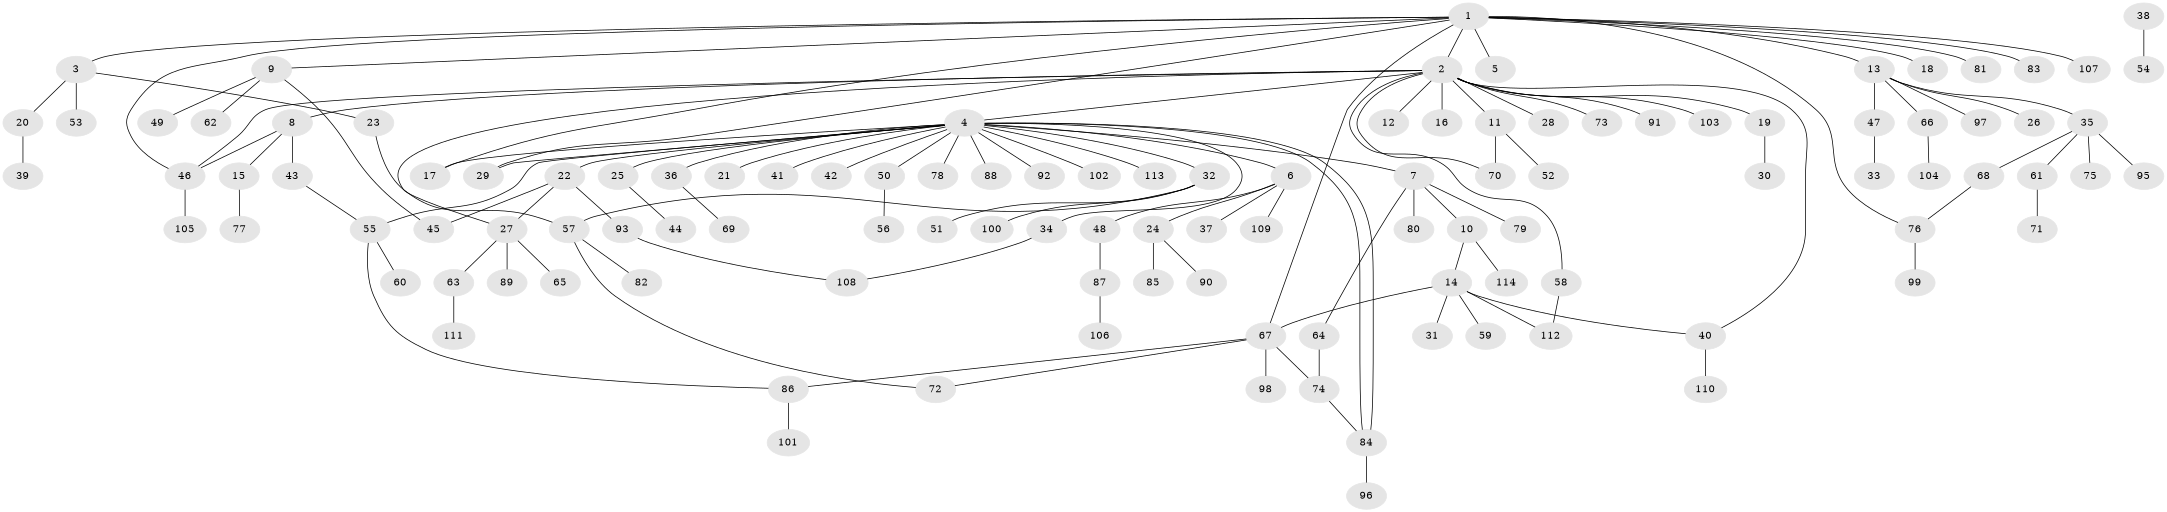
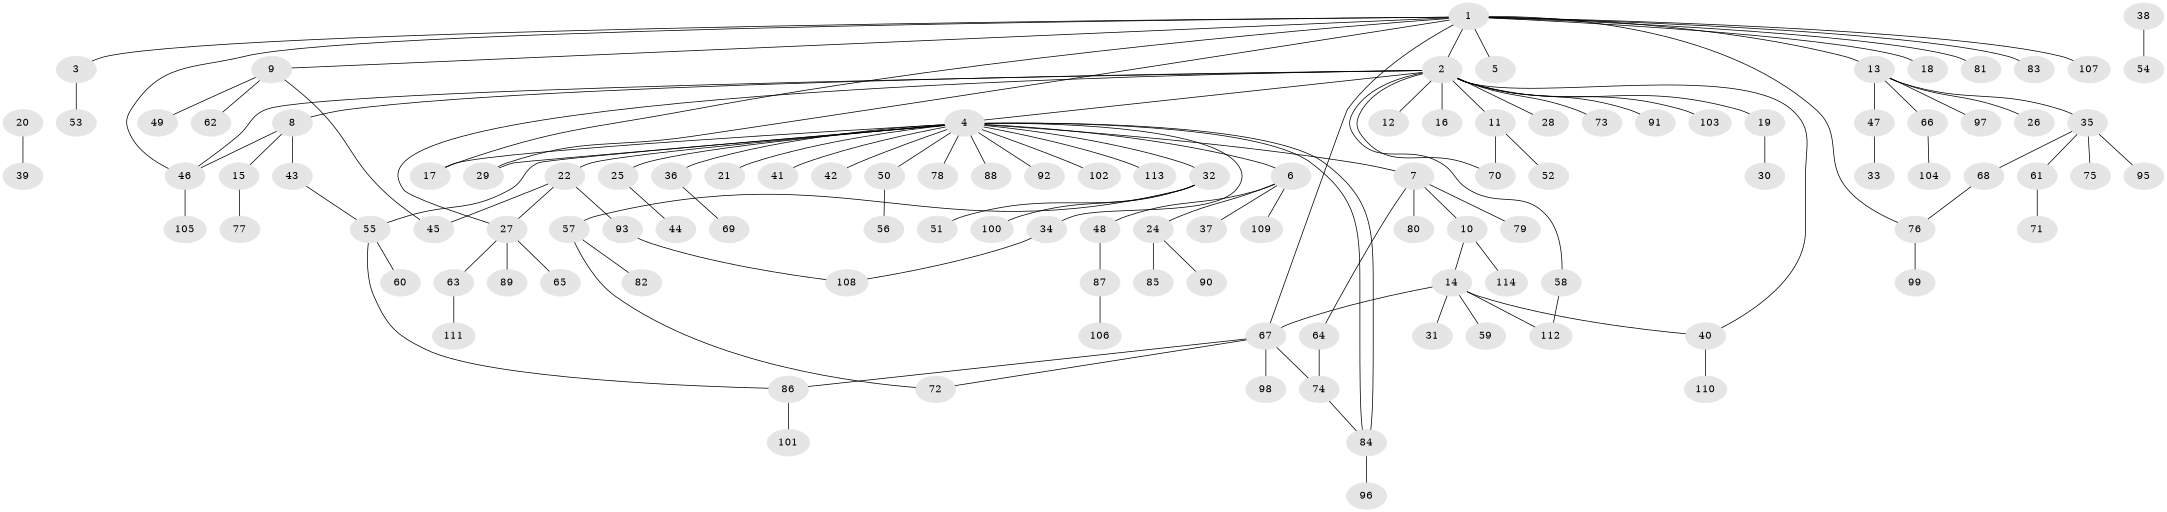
(50, 96) -> none
(374, 123) -> none
